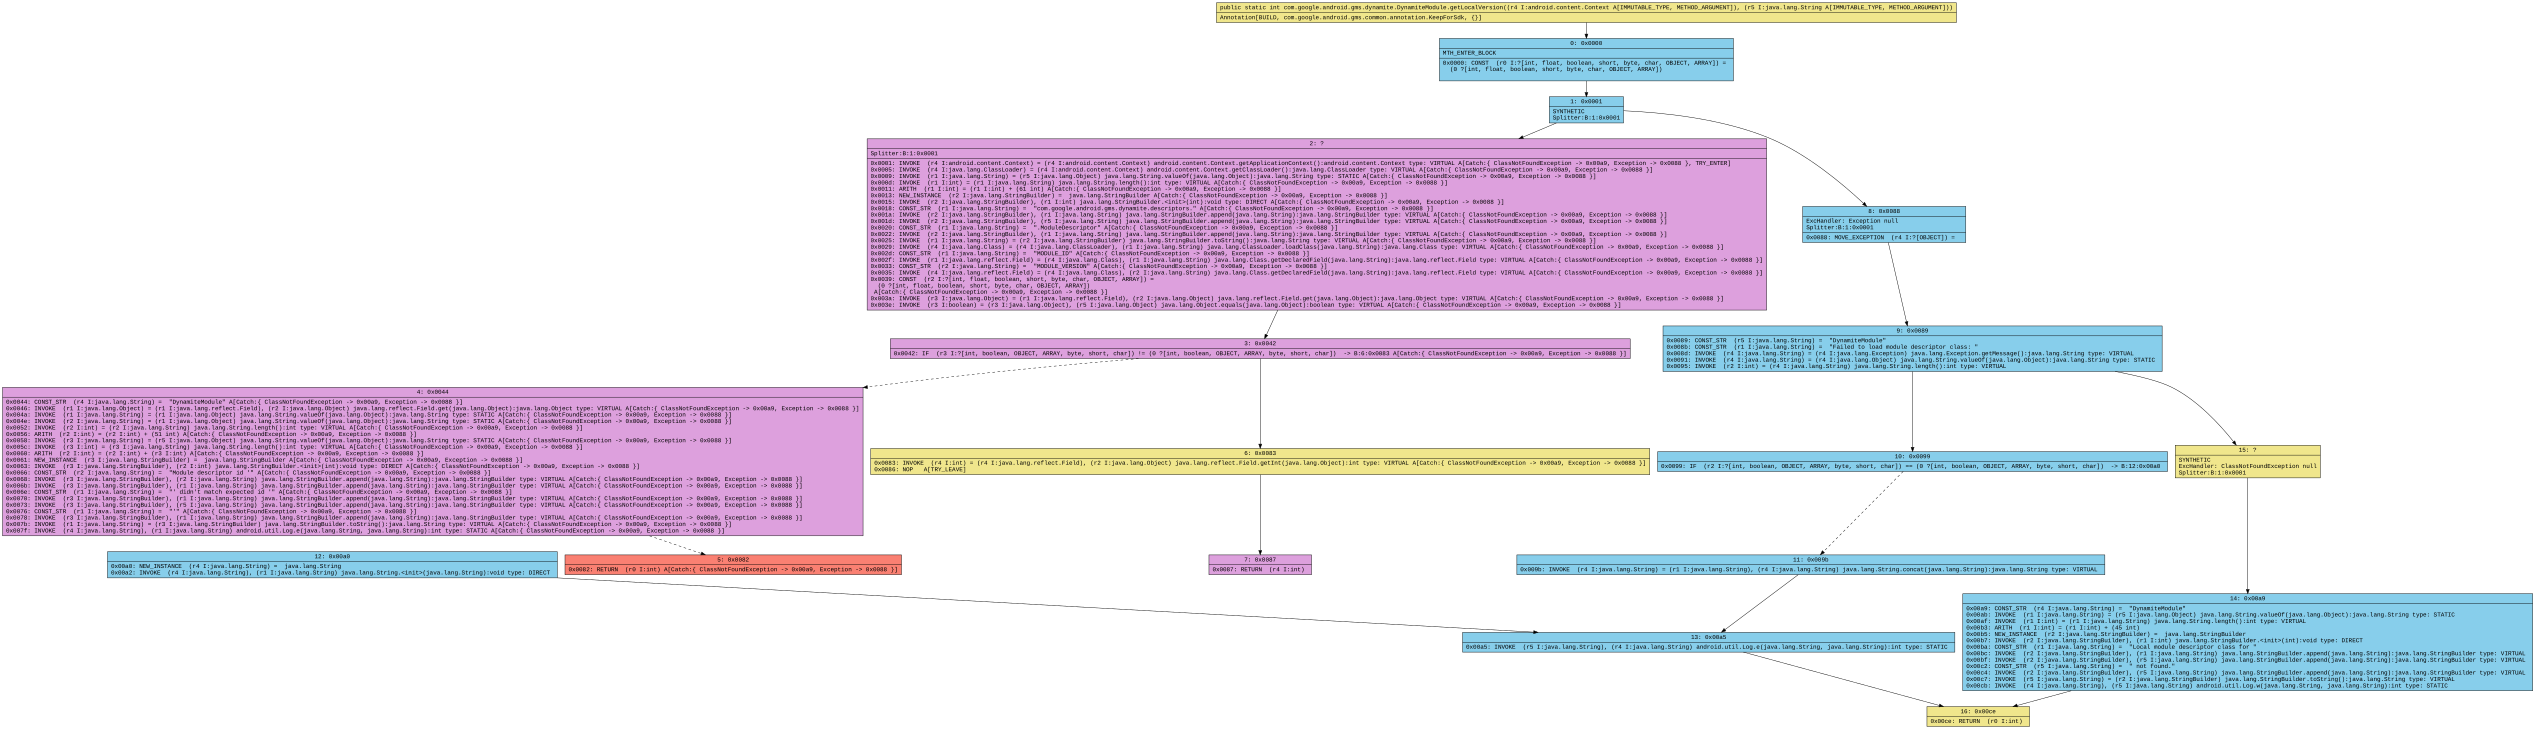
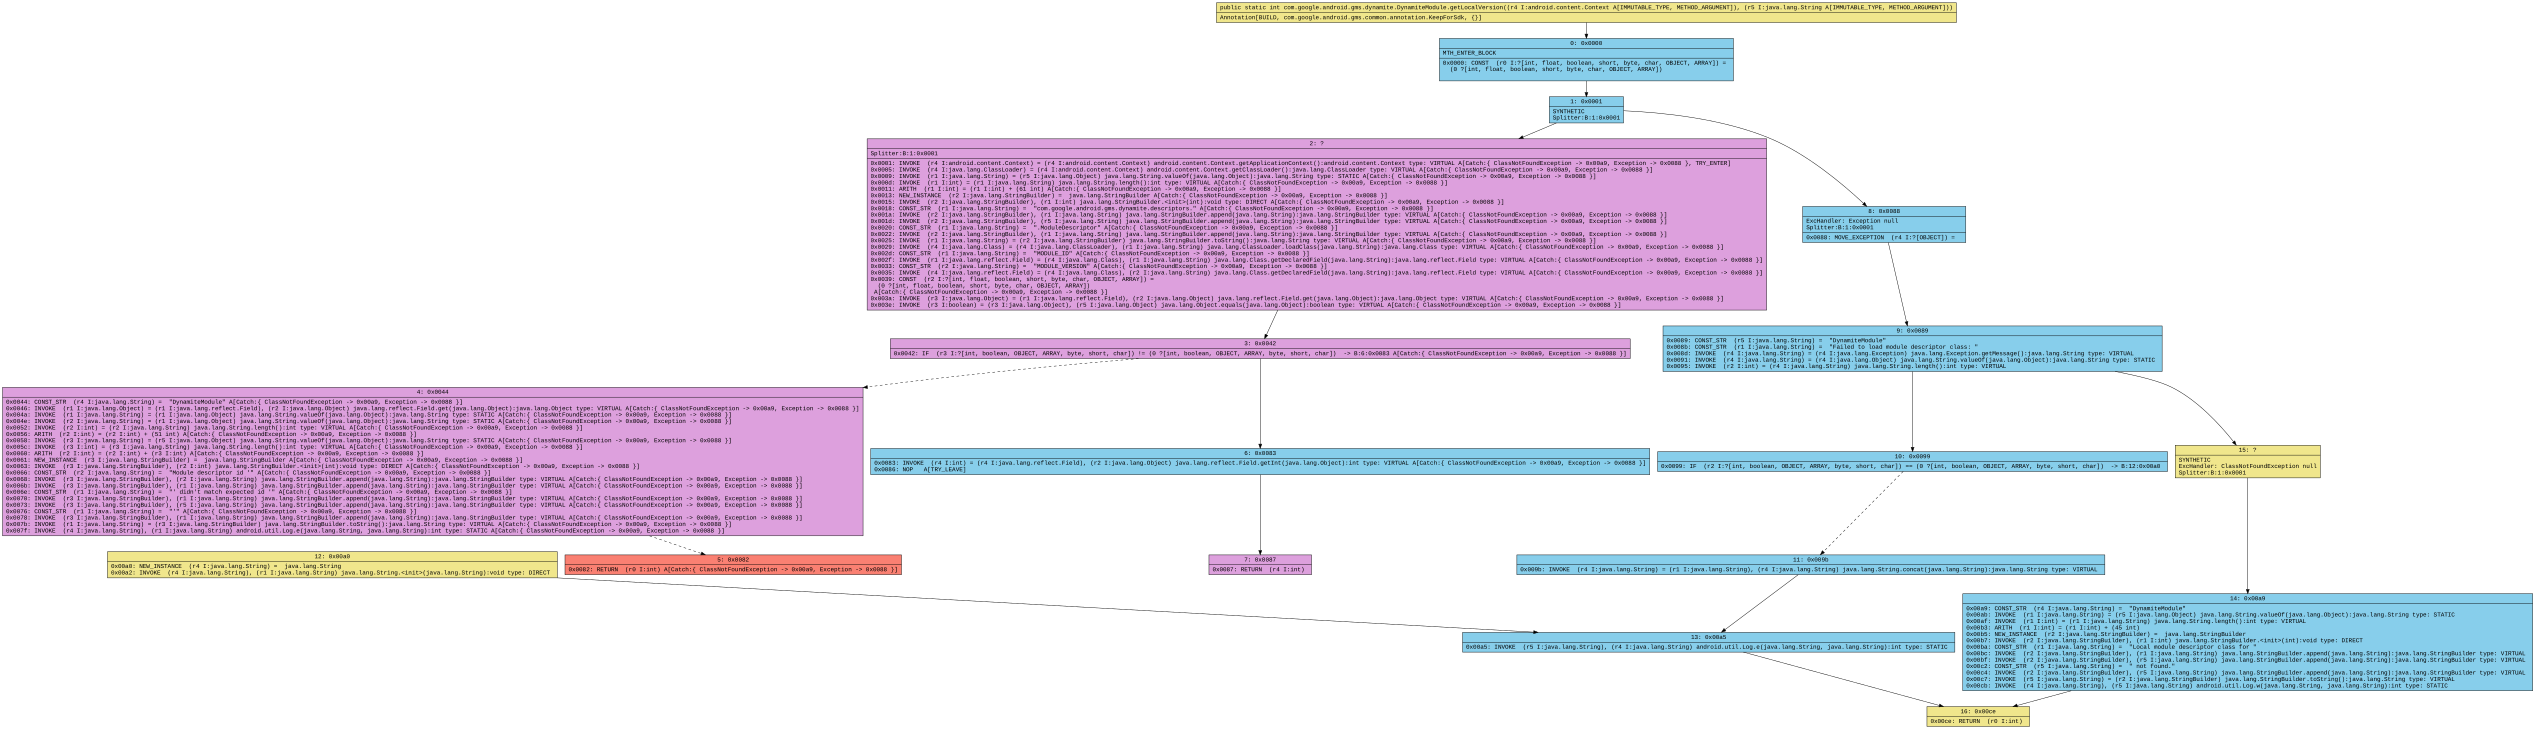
(1260, 462) -> (1260, 462)
(332, 565) -> (332, 565)
